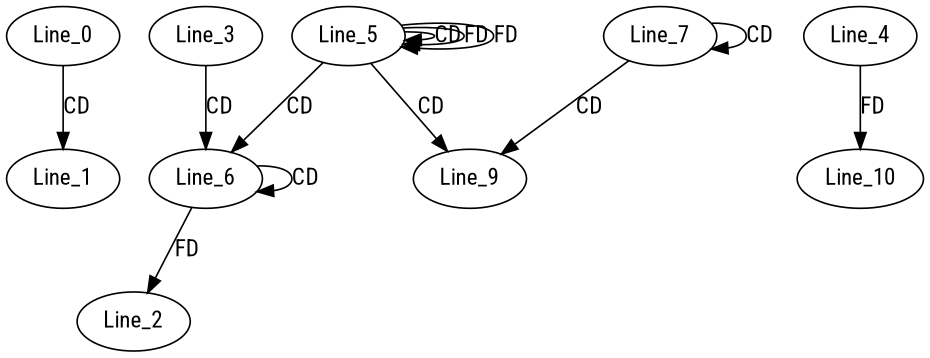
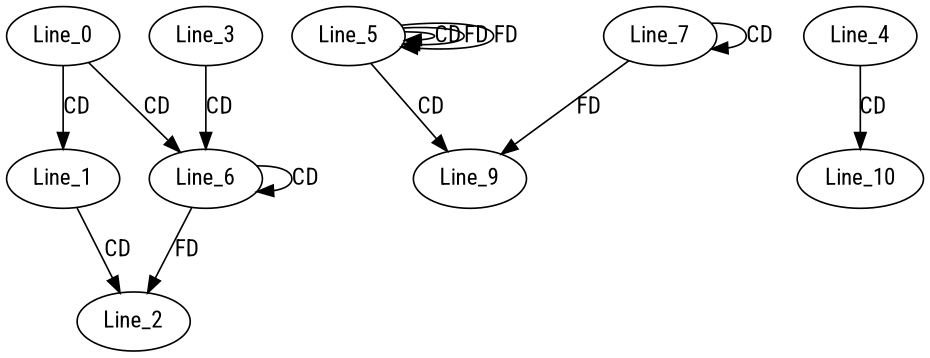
(284, 101) -> (128, 101)
(590, 107) -> (590, 107)
(873, 107) -> (873, 107)
none -> (95, 243)
